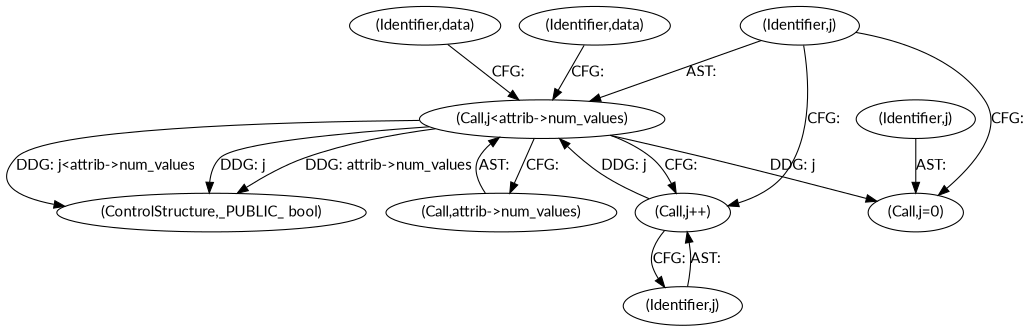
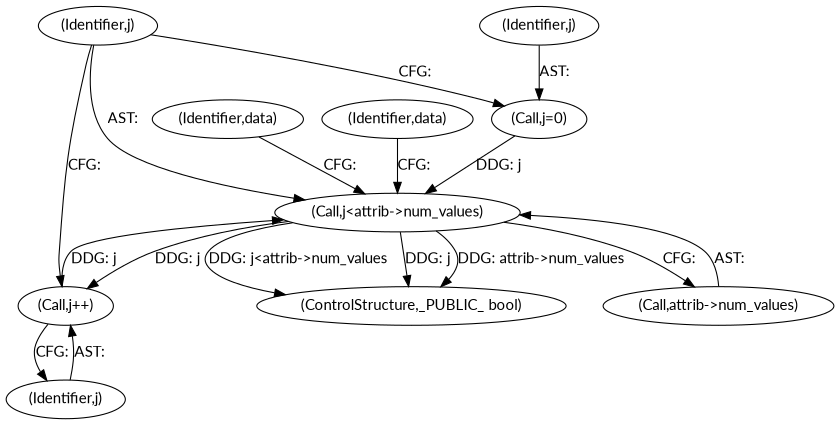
(683, 166) -> (178, 259)
(739, 166) -> (475, 162)
